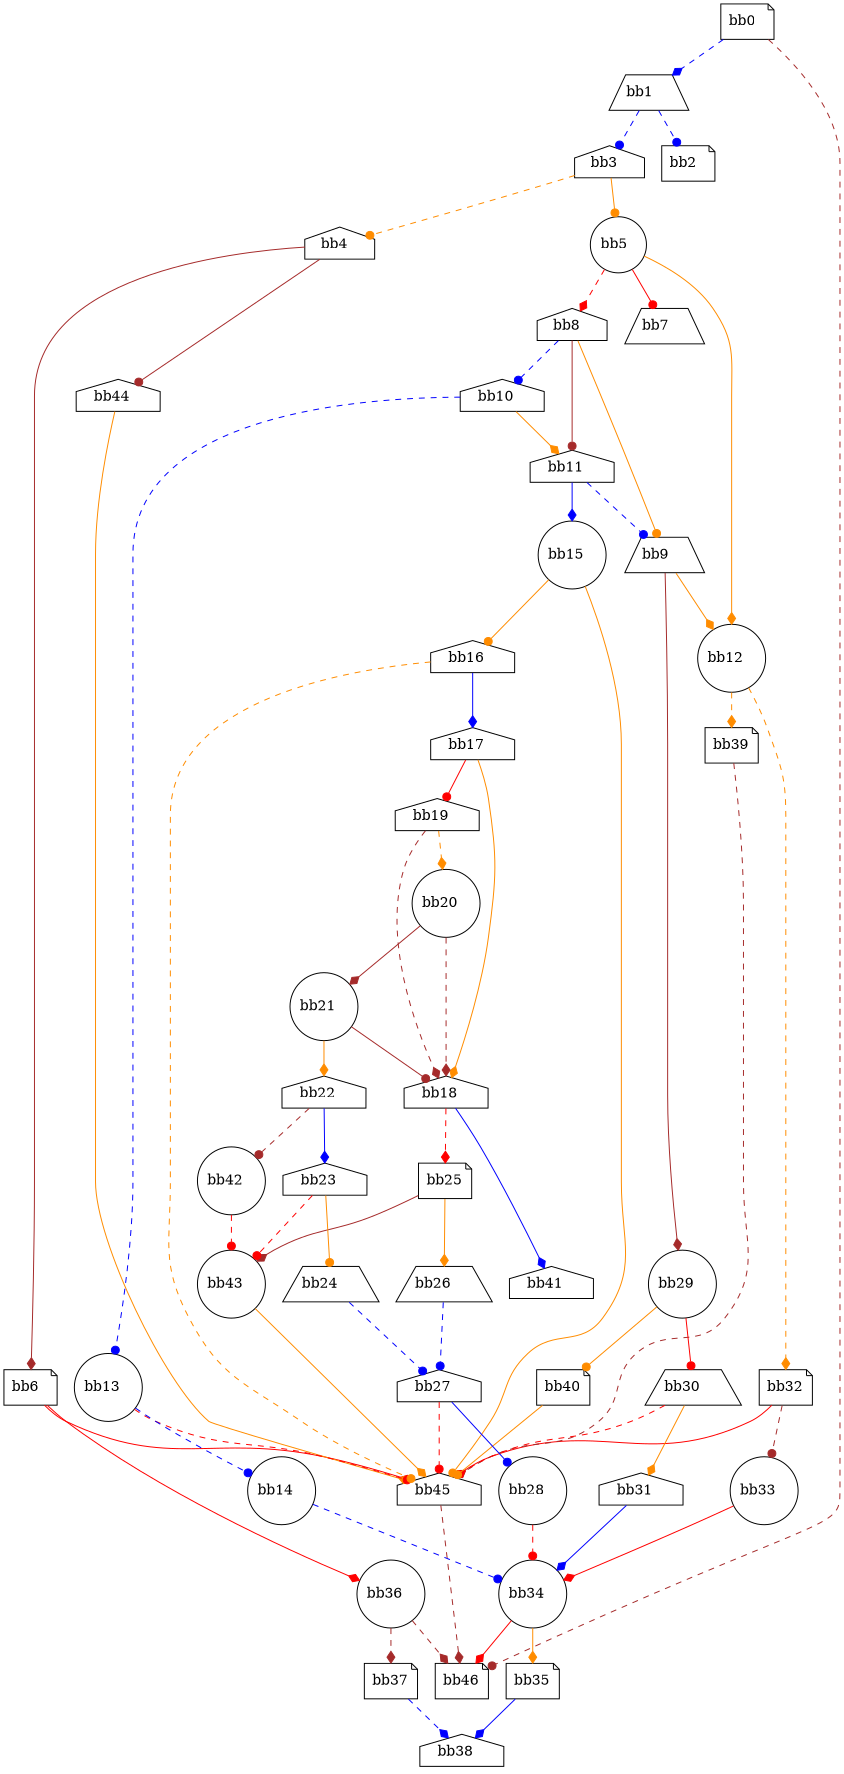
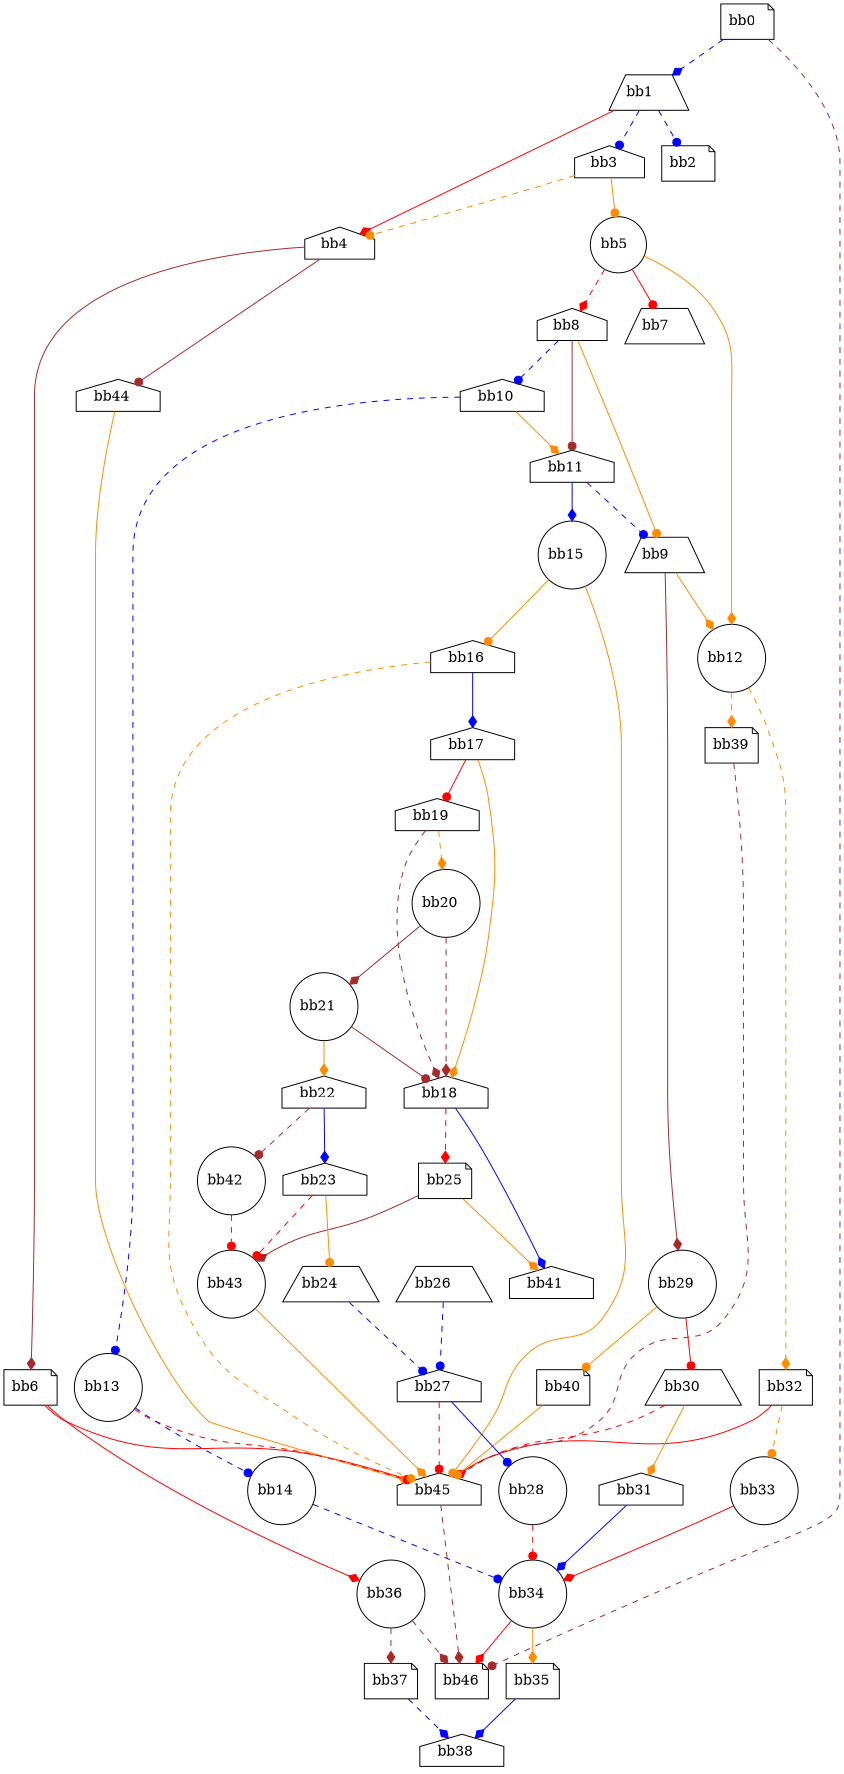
none -> (493, 170)
(445, 1227) -> (496, 1230)
(777, 1428) -> (777, 1428)
